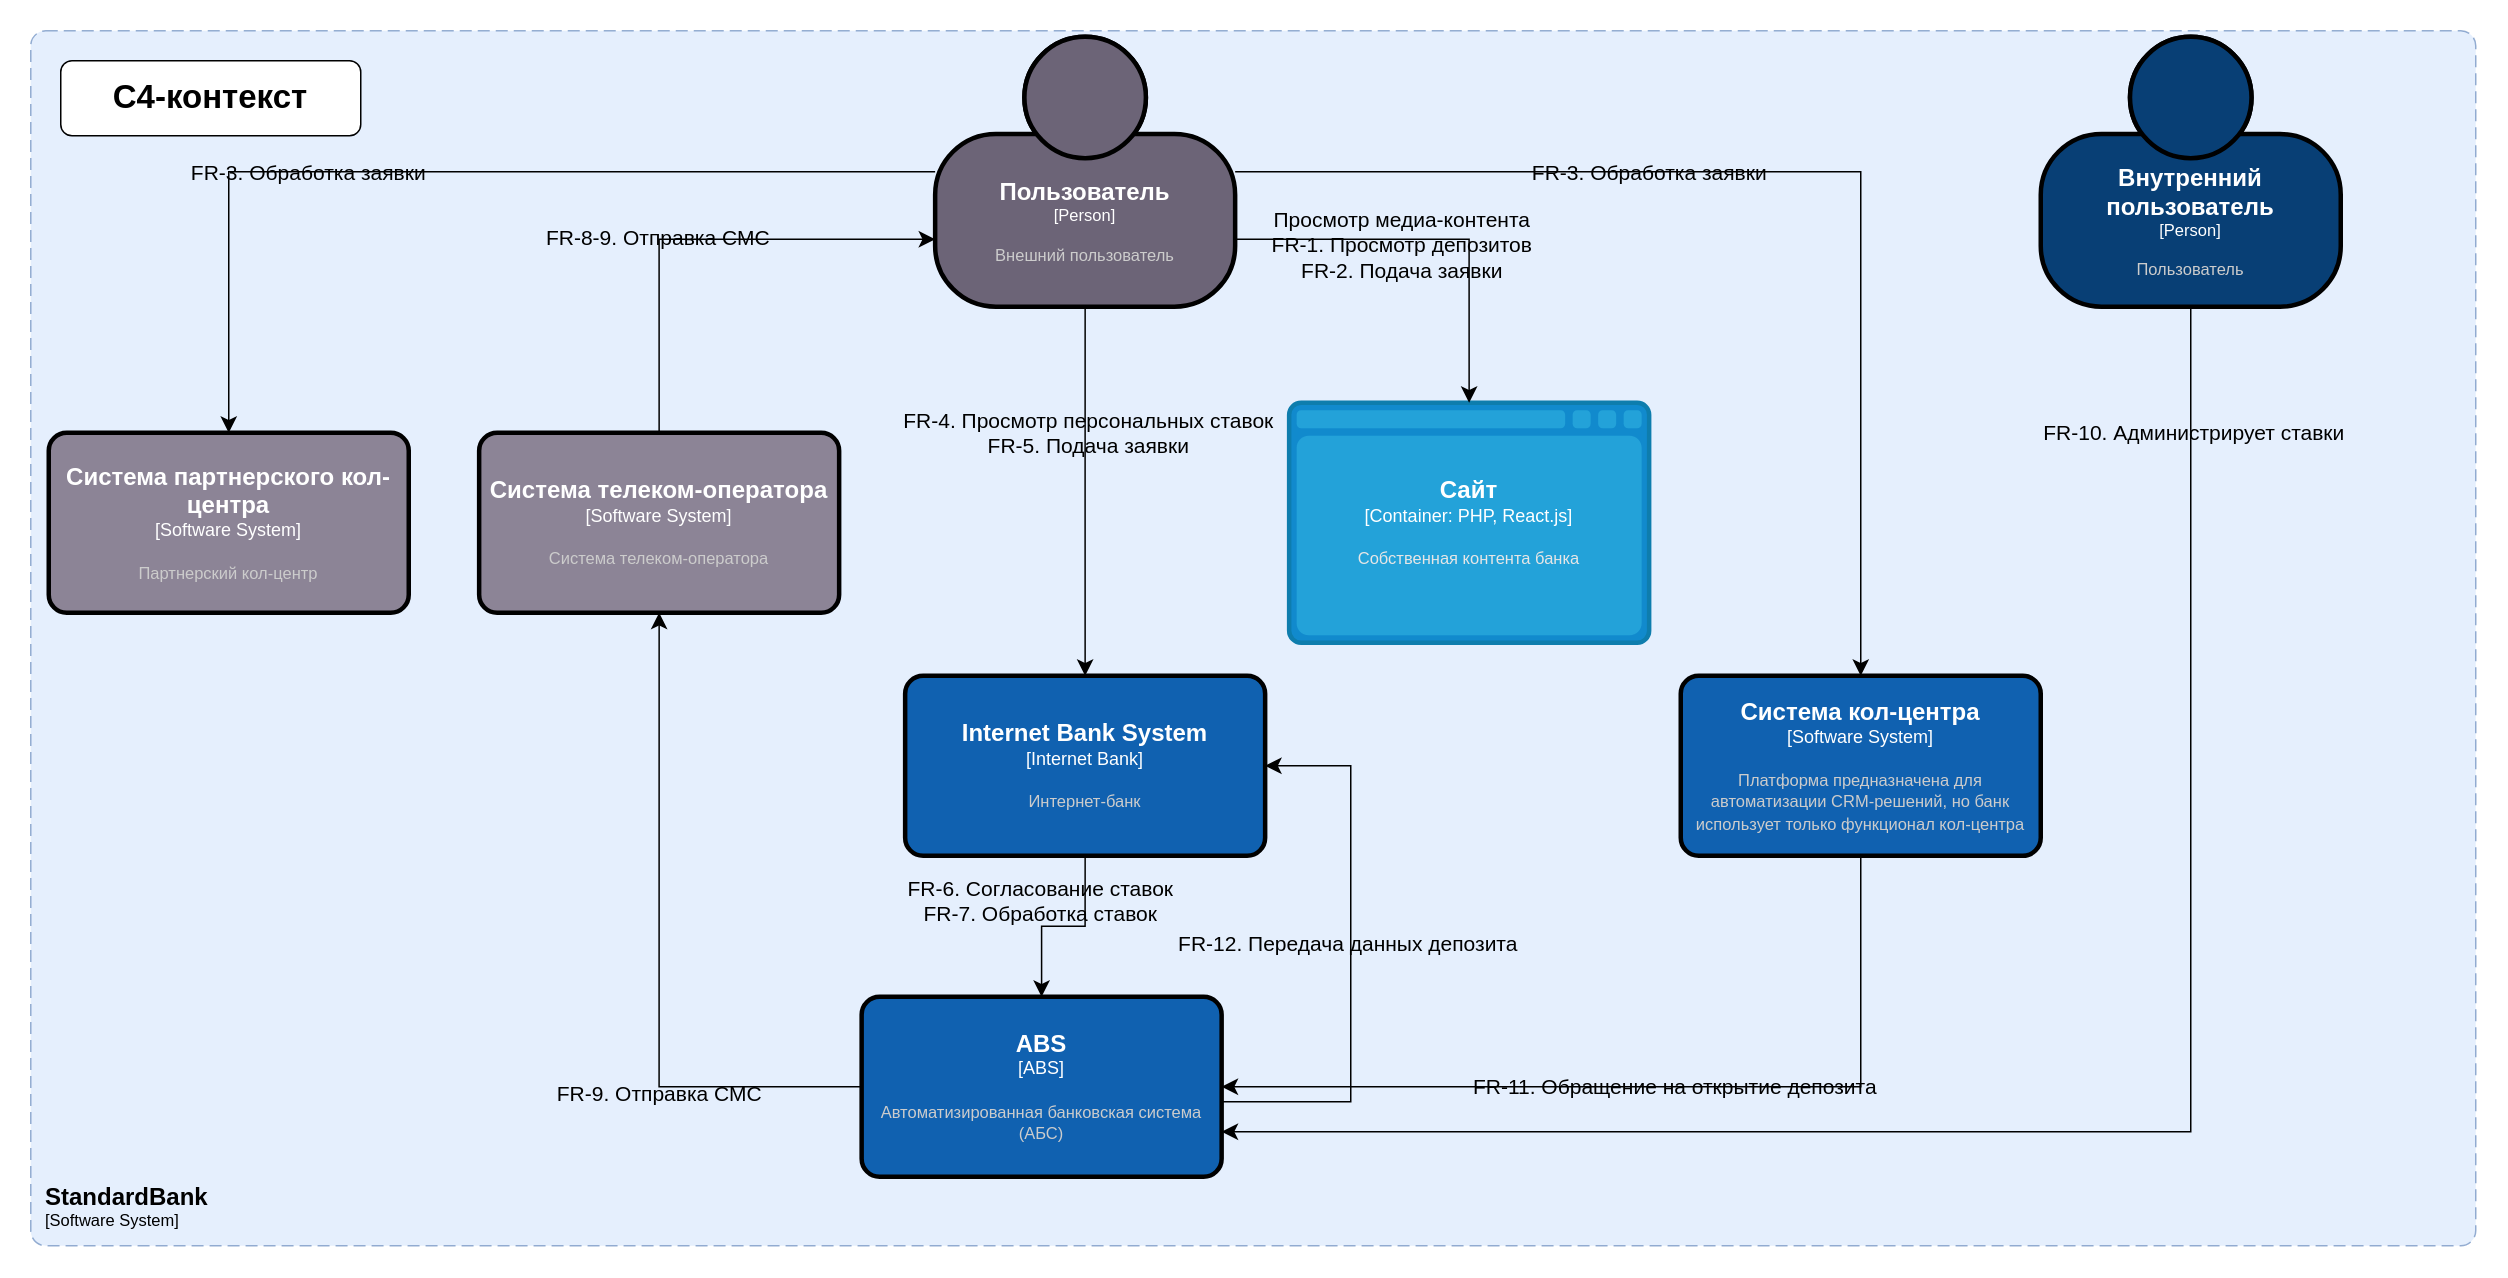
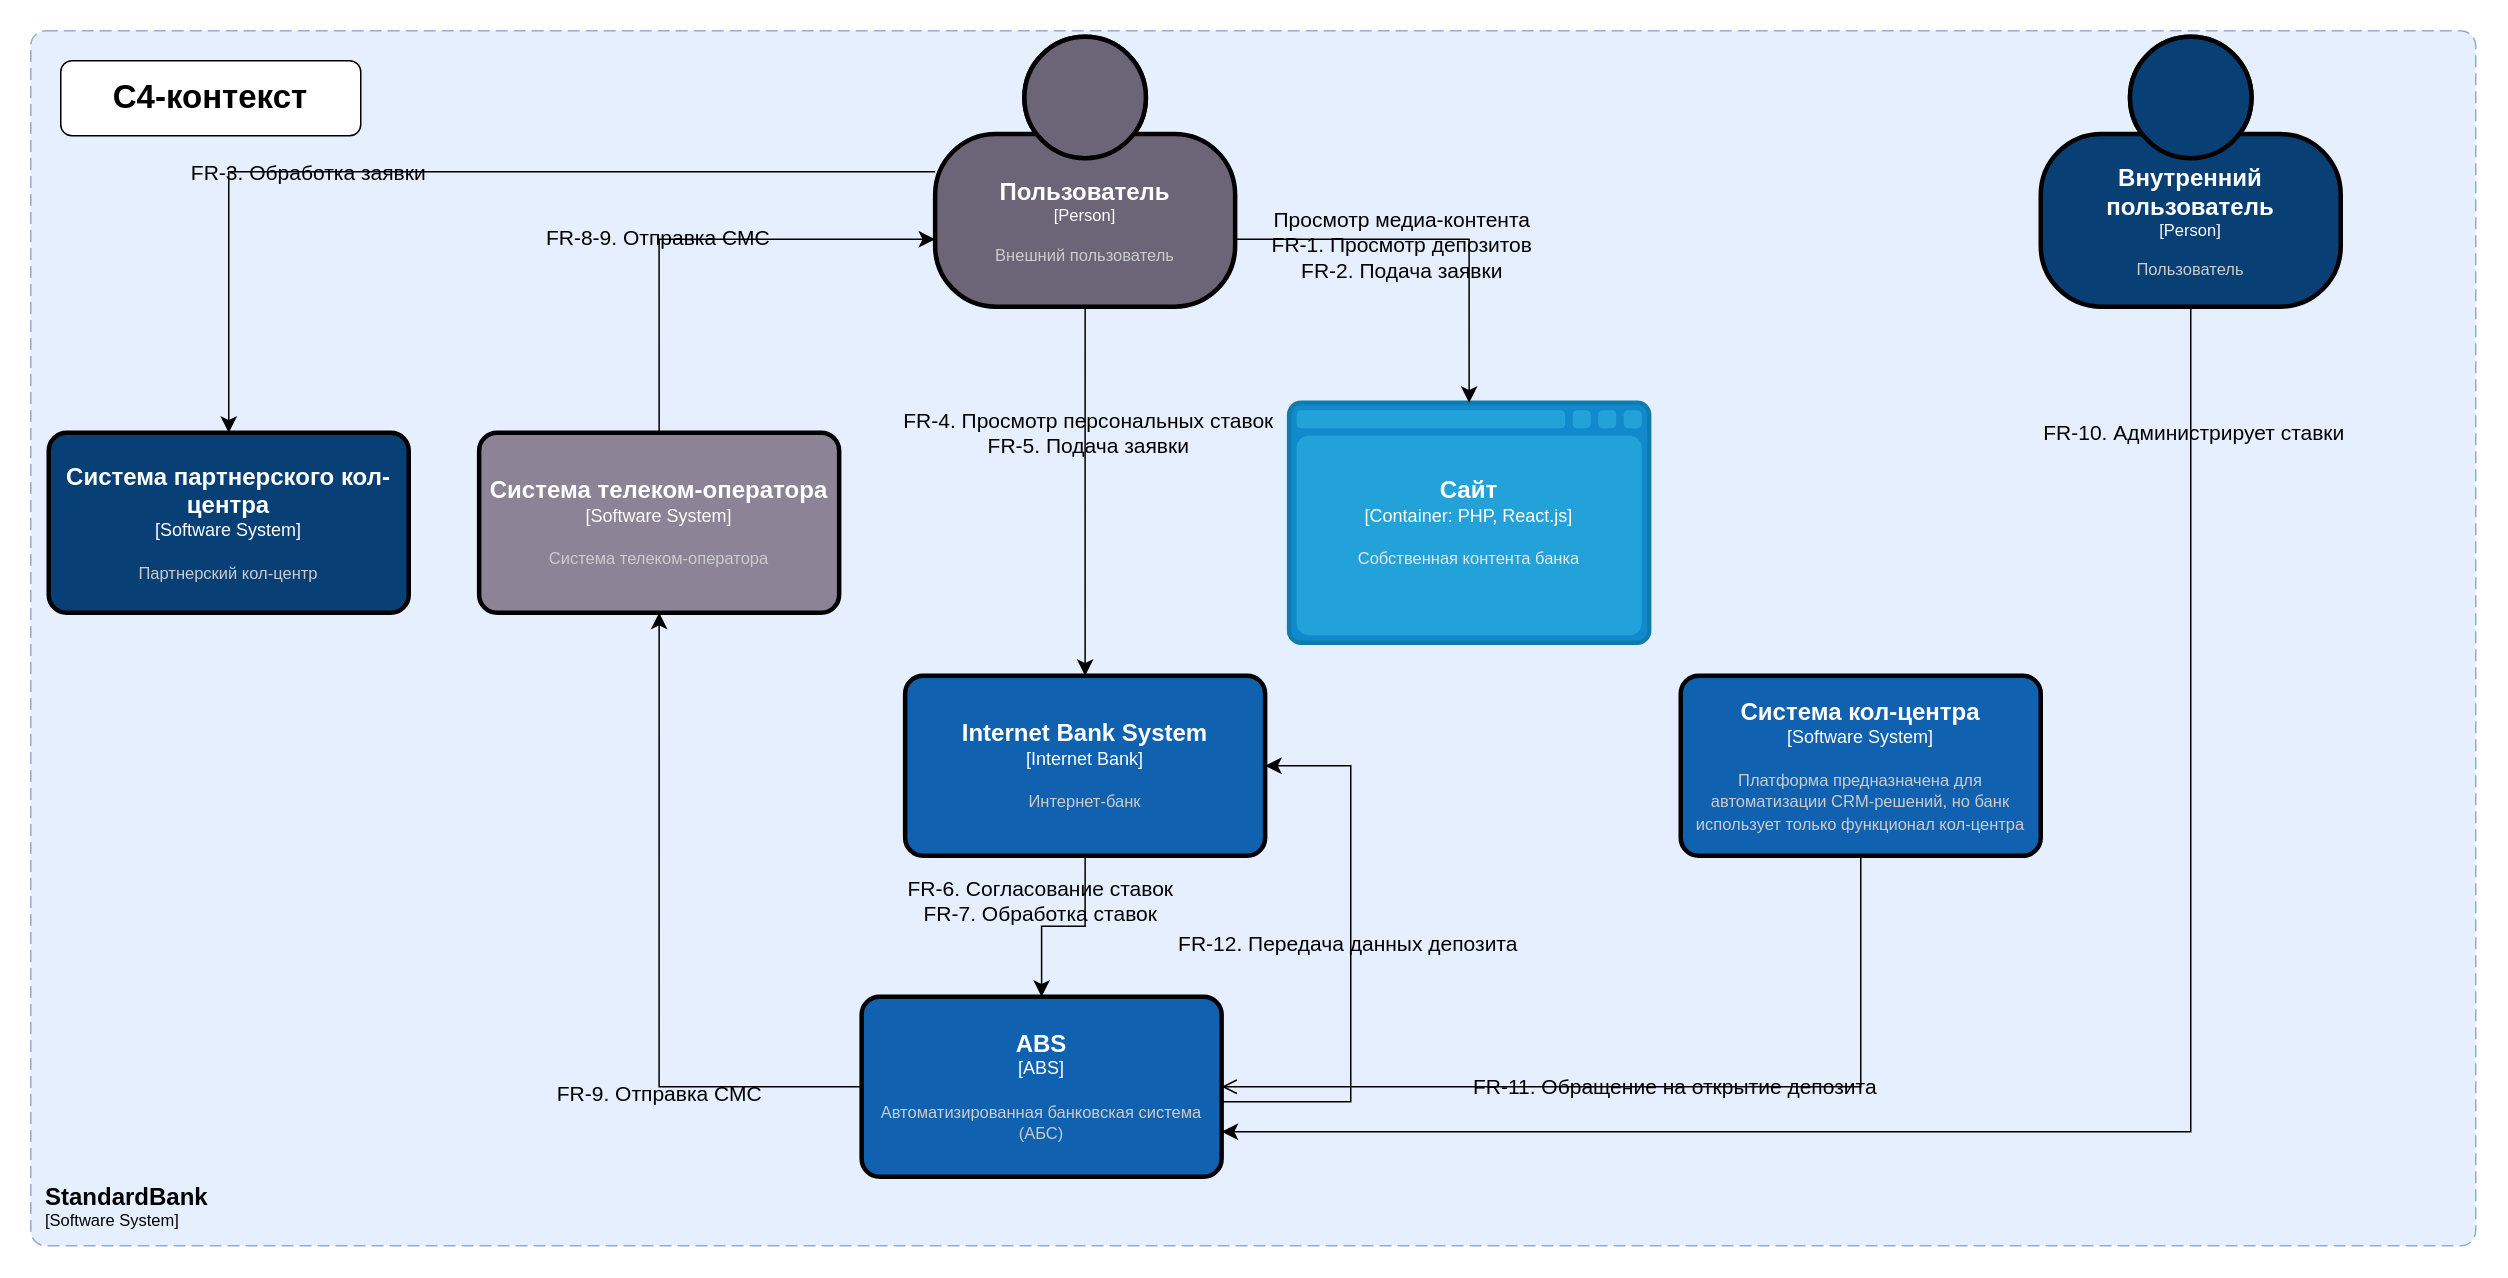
(1794, 172) -> none
(229, 523) -> (229, 523)
(1235, 1087) -> (1232, 1087)
